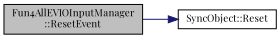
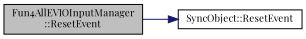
(227, 19) -> (240, 19)
